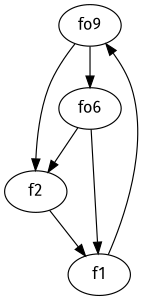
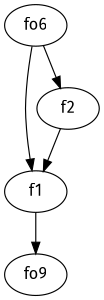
(90, 61) -> none
(45, 98) -> none
